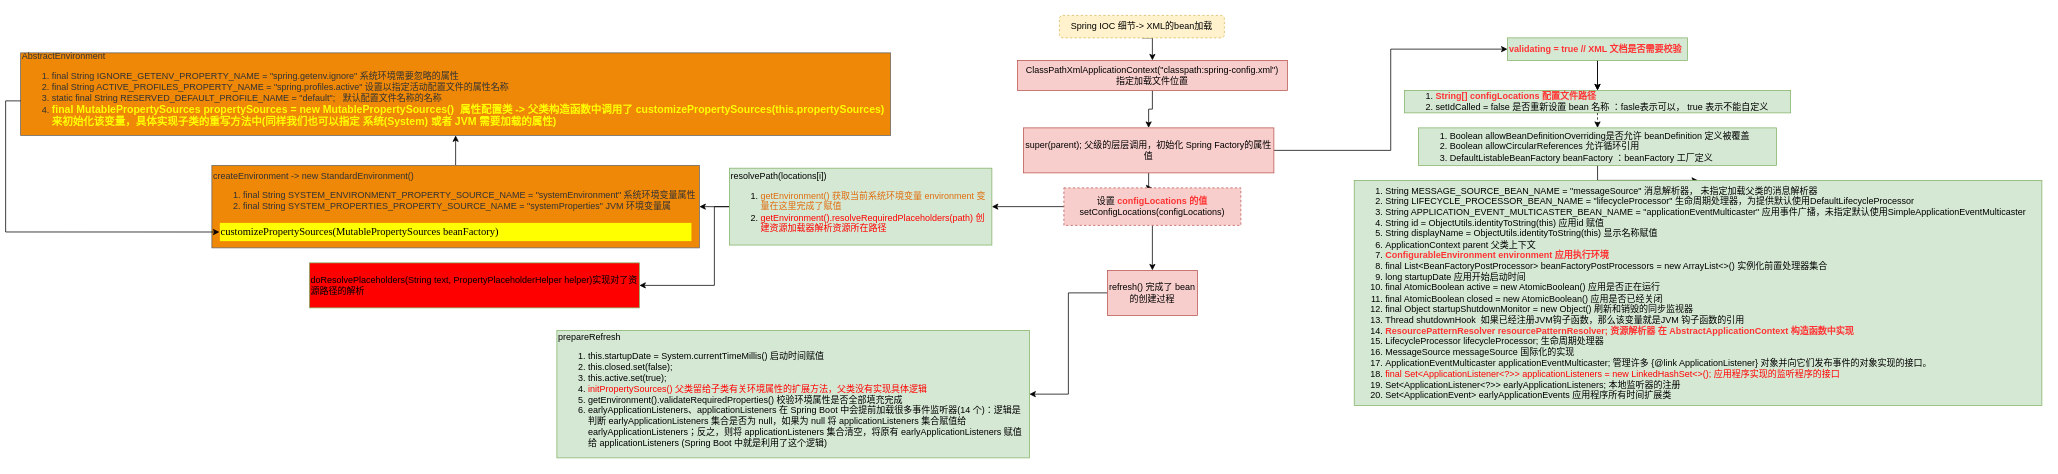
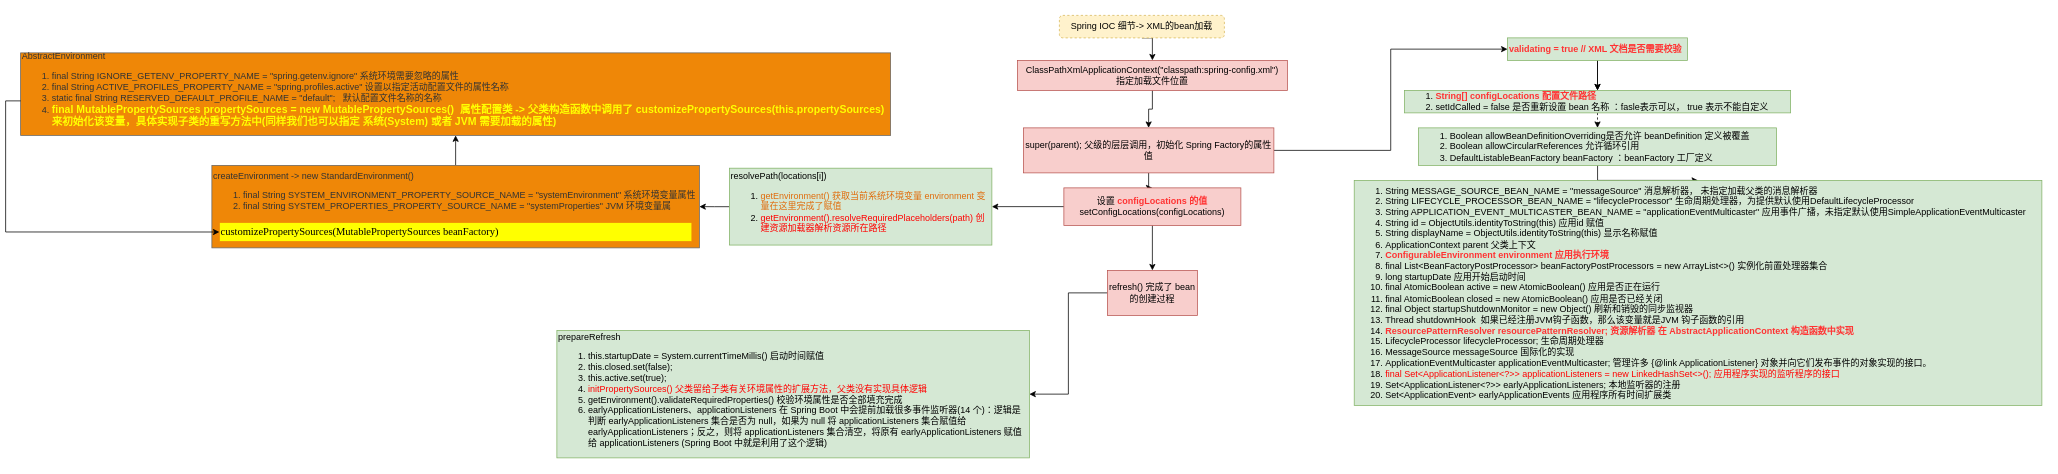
(1152, 207) -> (1152, 207)
(714, 281) -> none
(474, 285) -> none
